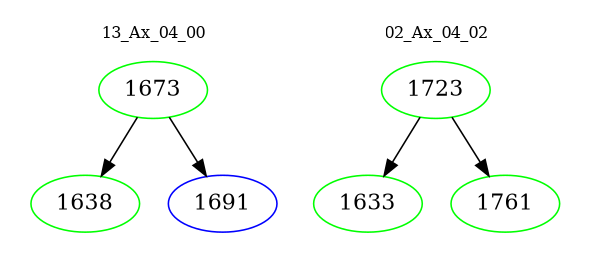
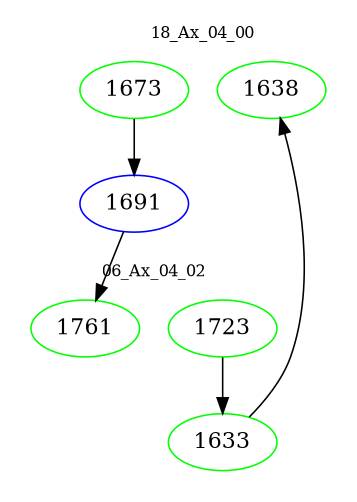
(154, 34) -> (203, 34)
(437, 34) -> (154, 272)
(124, 140) -> (304, 282)
(466, 140) -> (109, 268)
